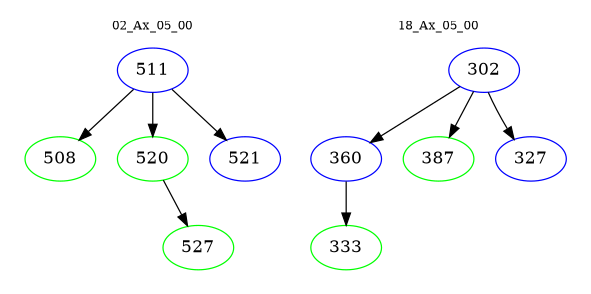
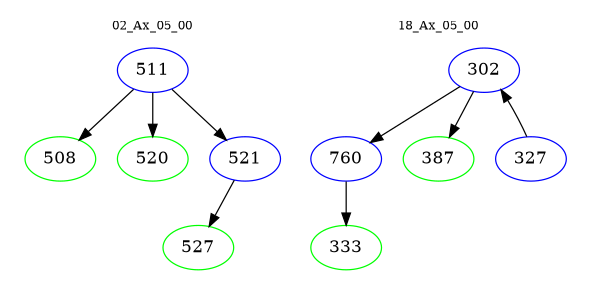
(497, 111) -> (518, 118)
(346, 159) -> (346, 159)
(173, 197) -> (225, 198)
